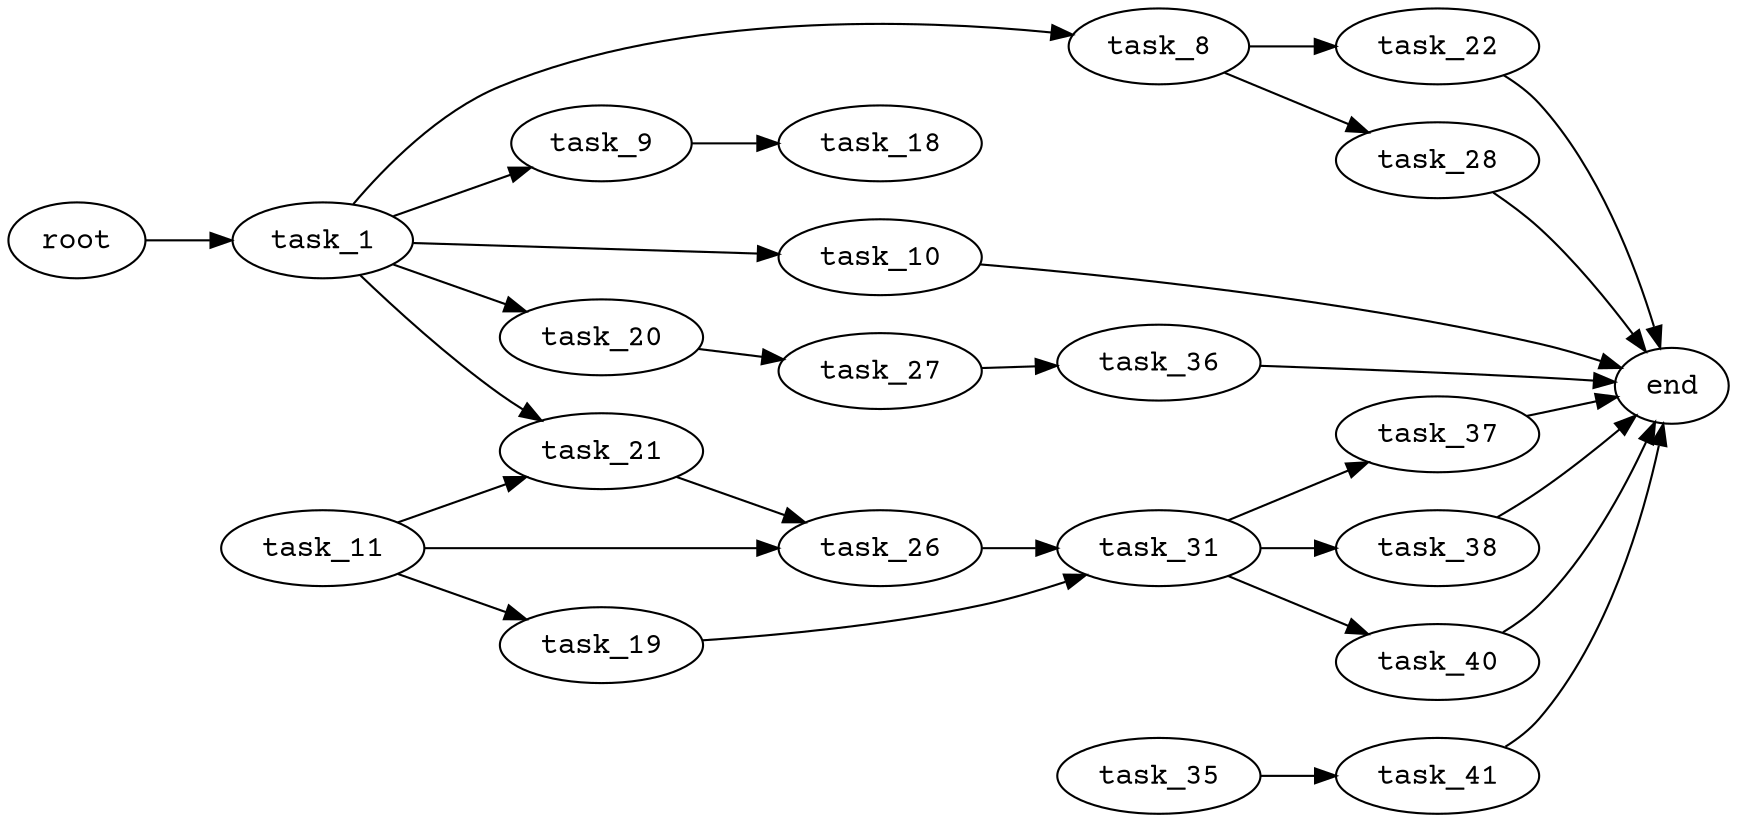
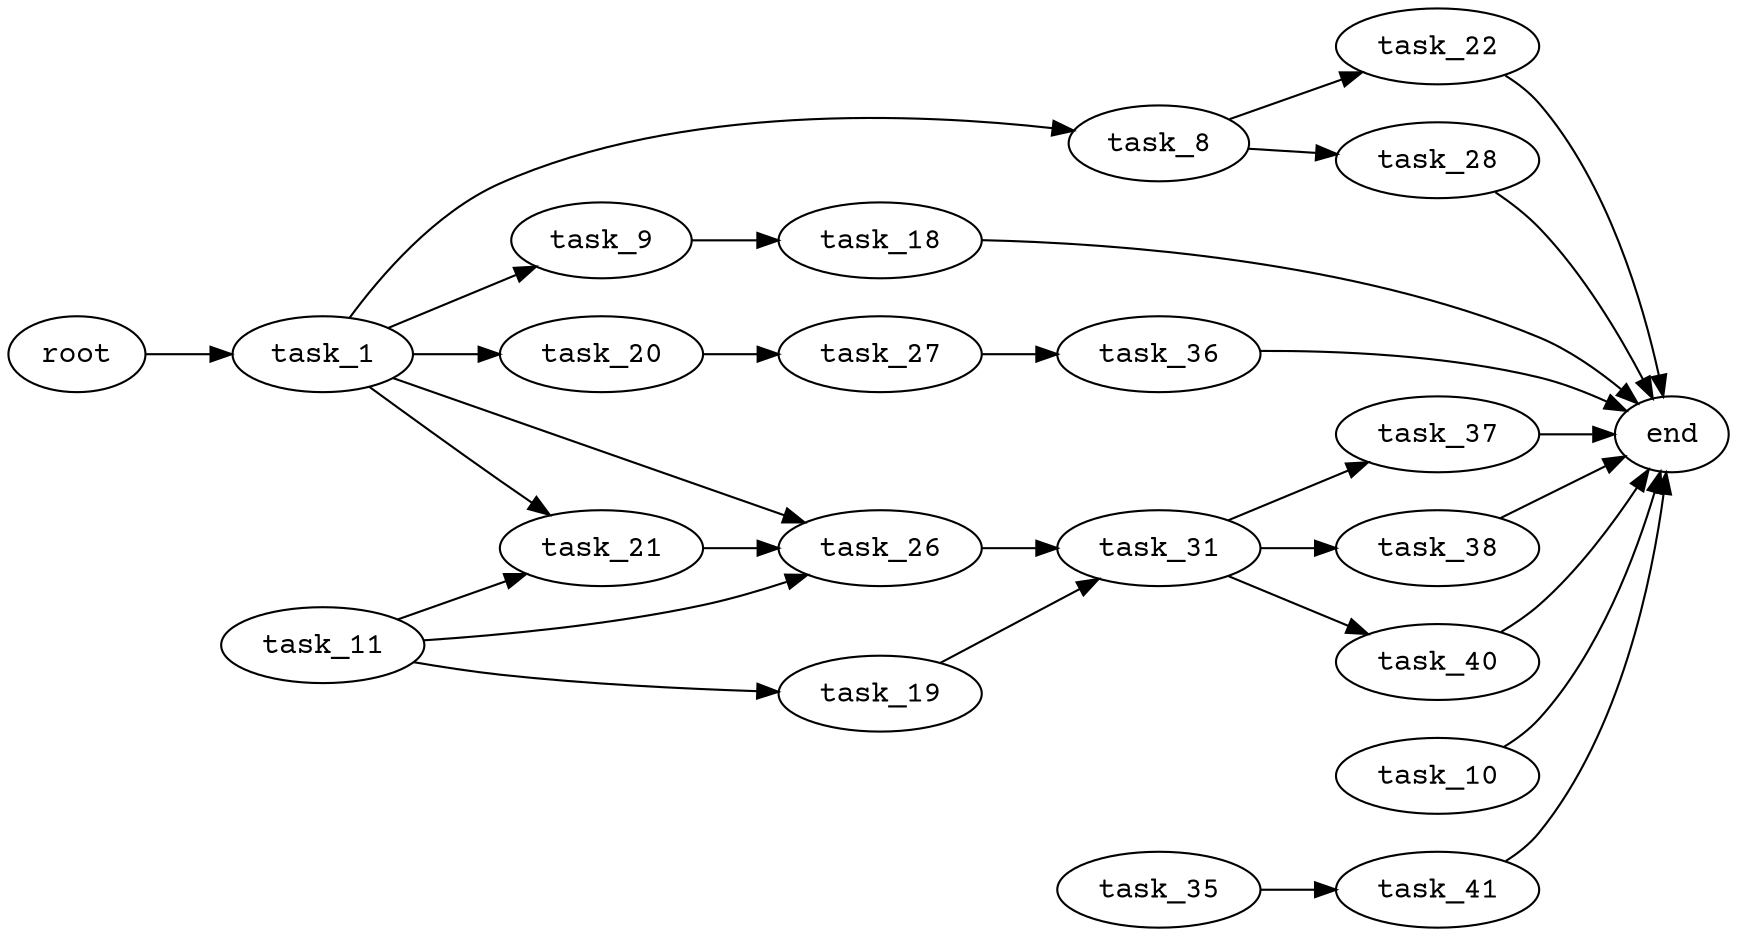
(585, 248) -> (589, 447)
none -> (1313, 273)
